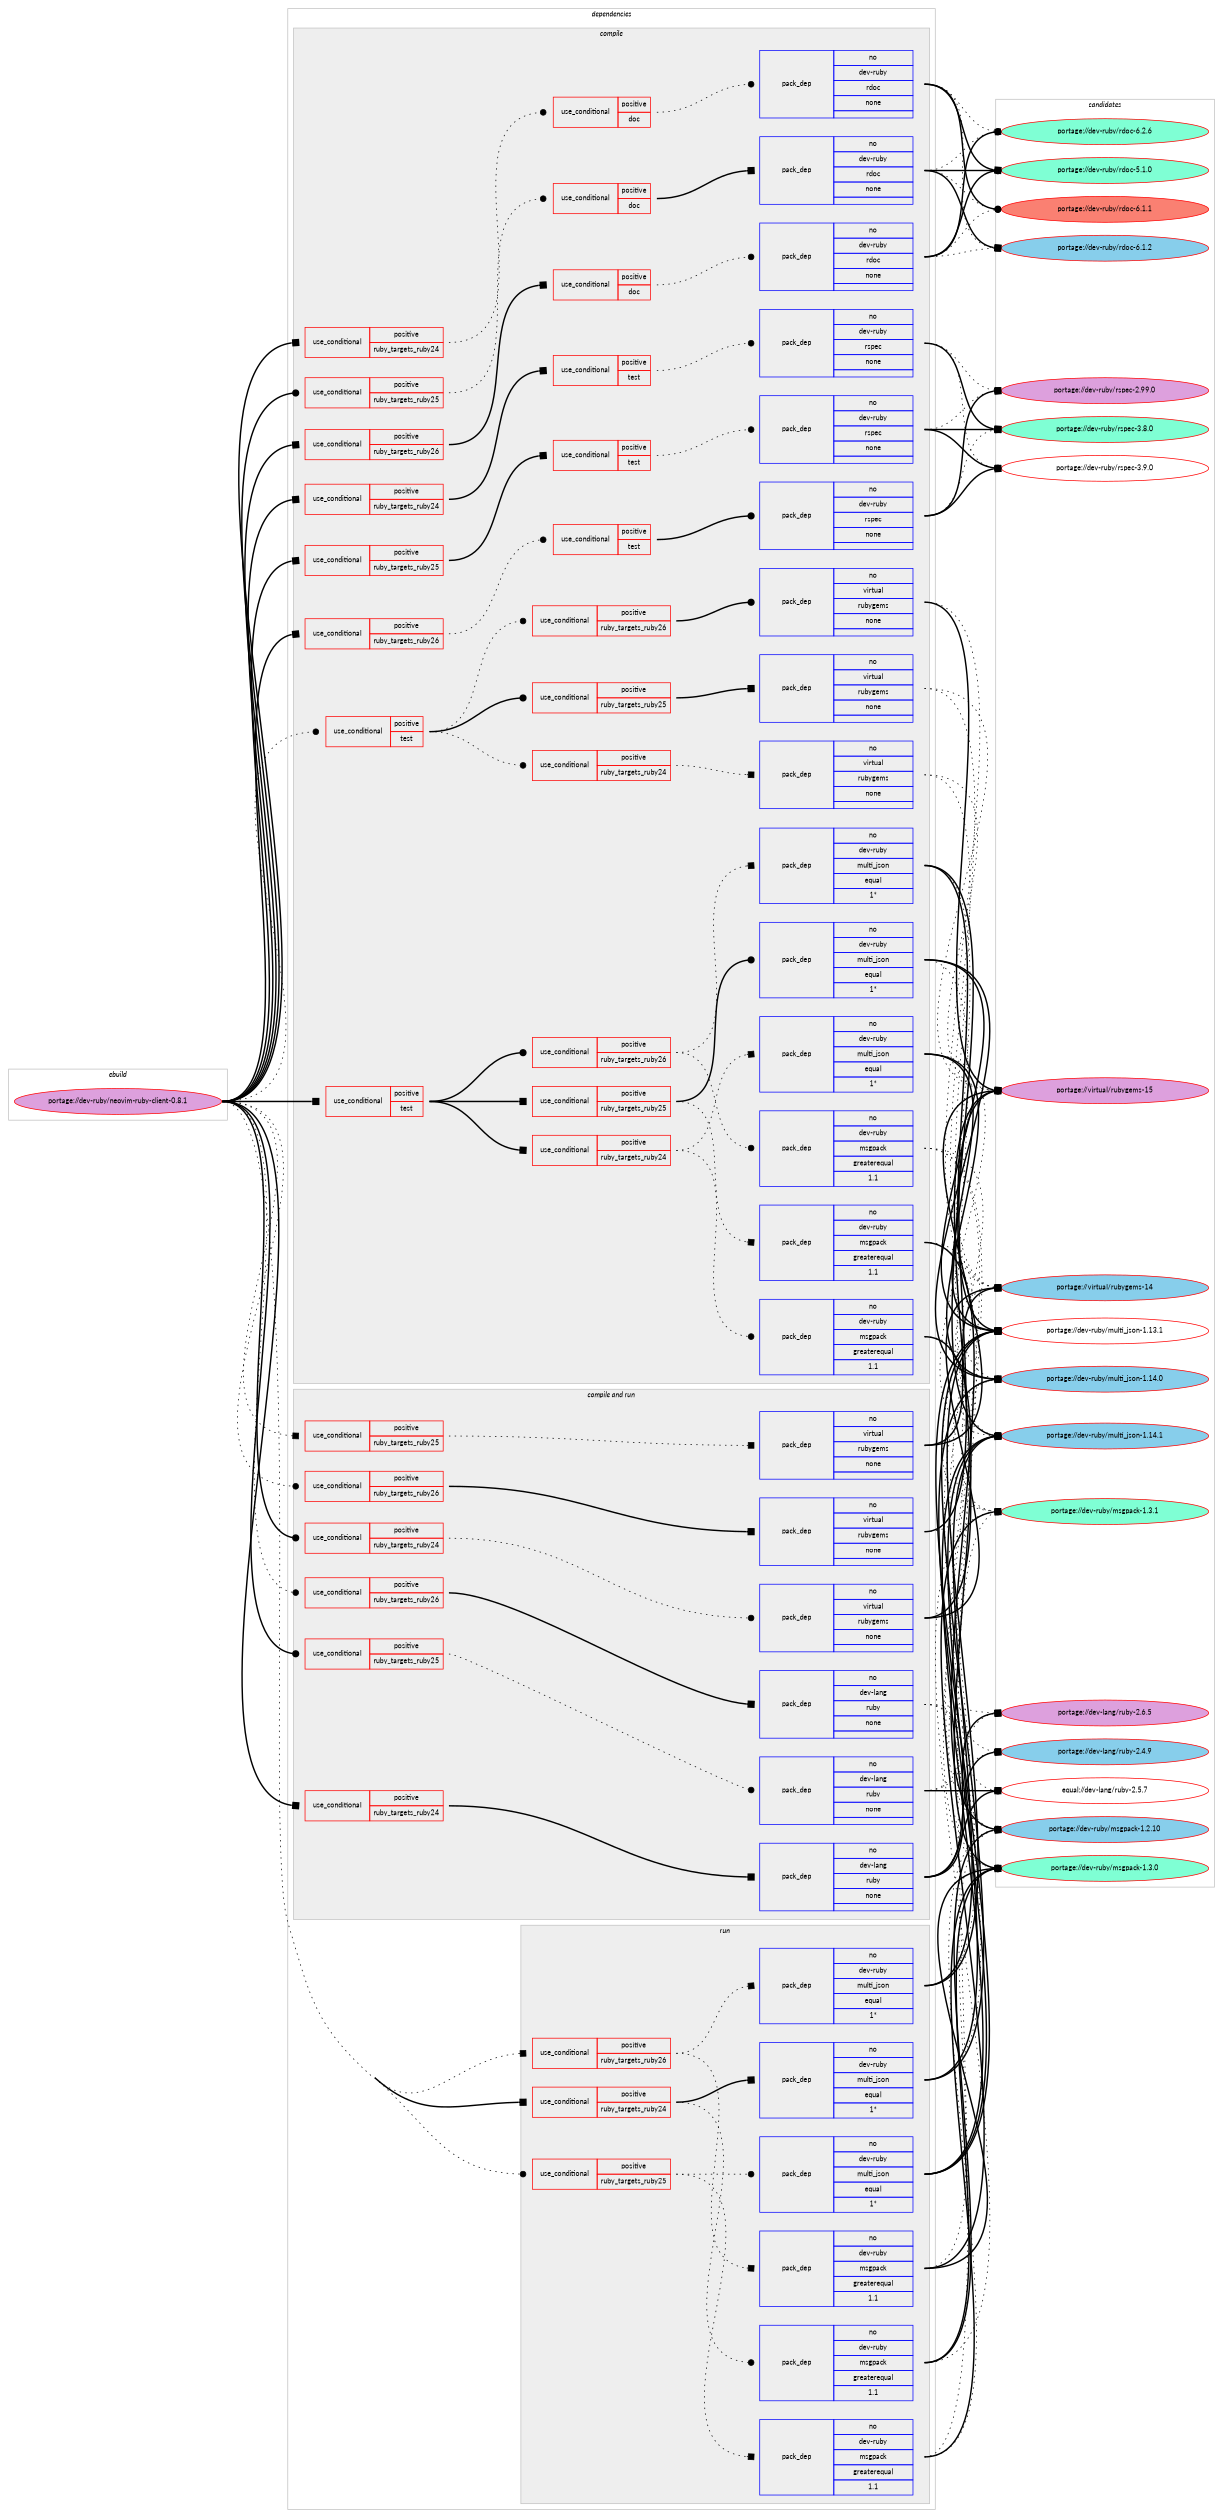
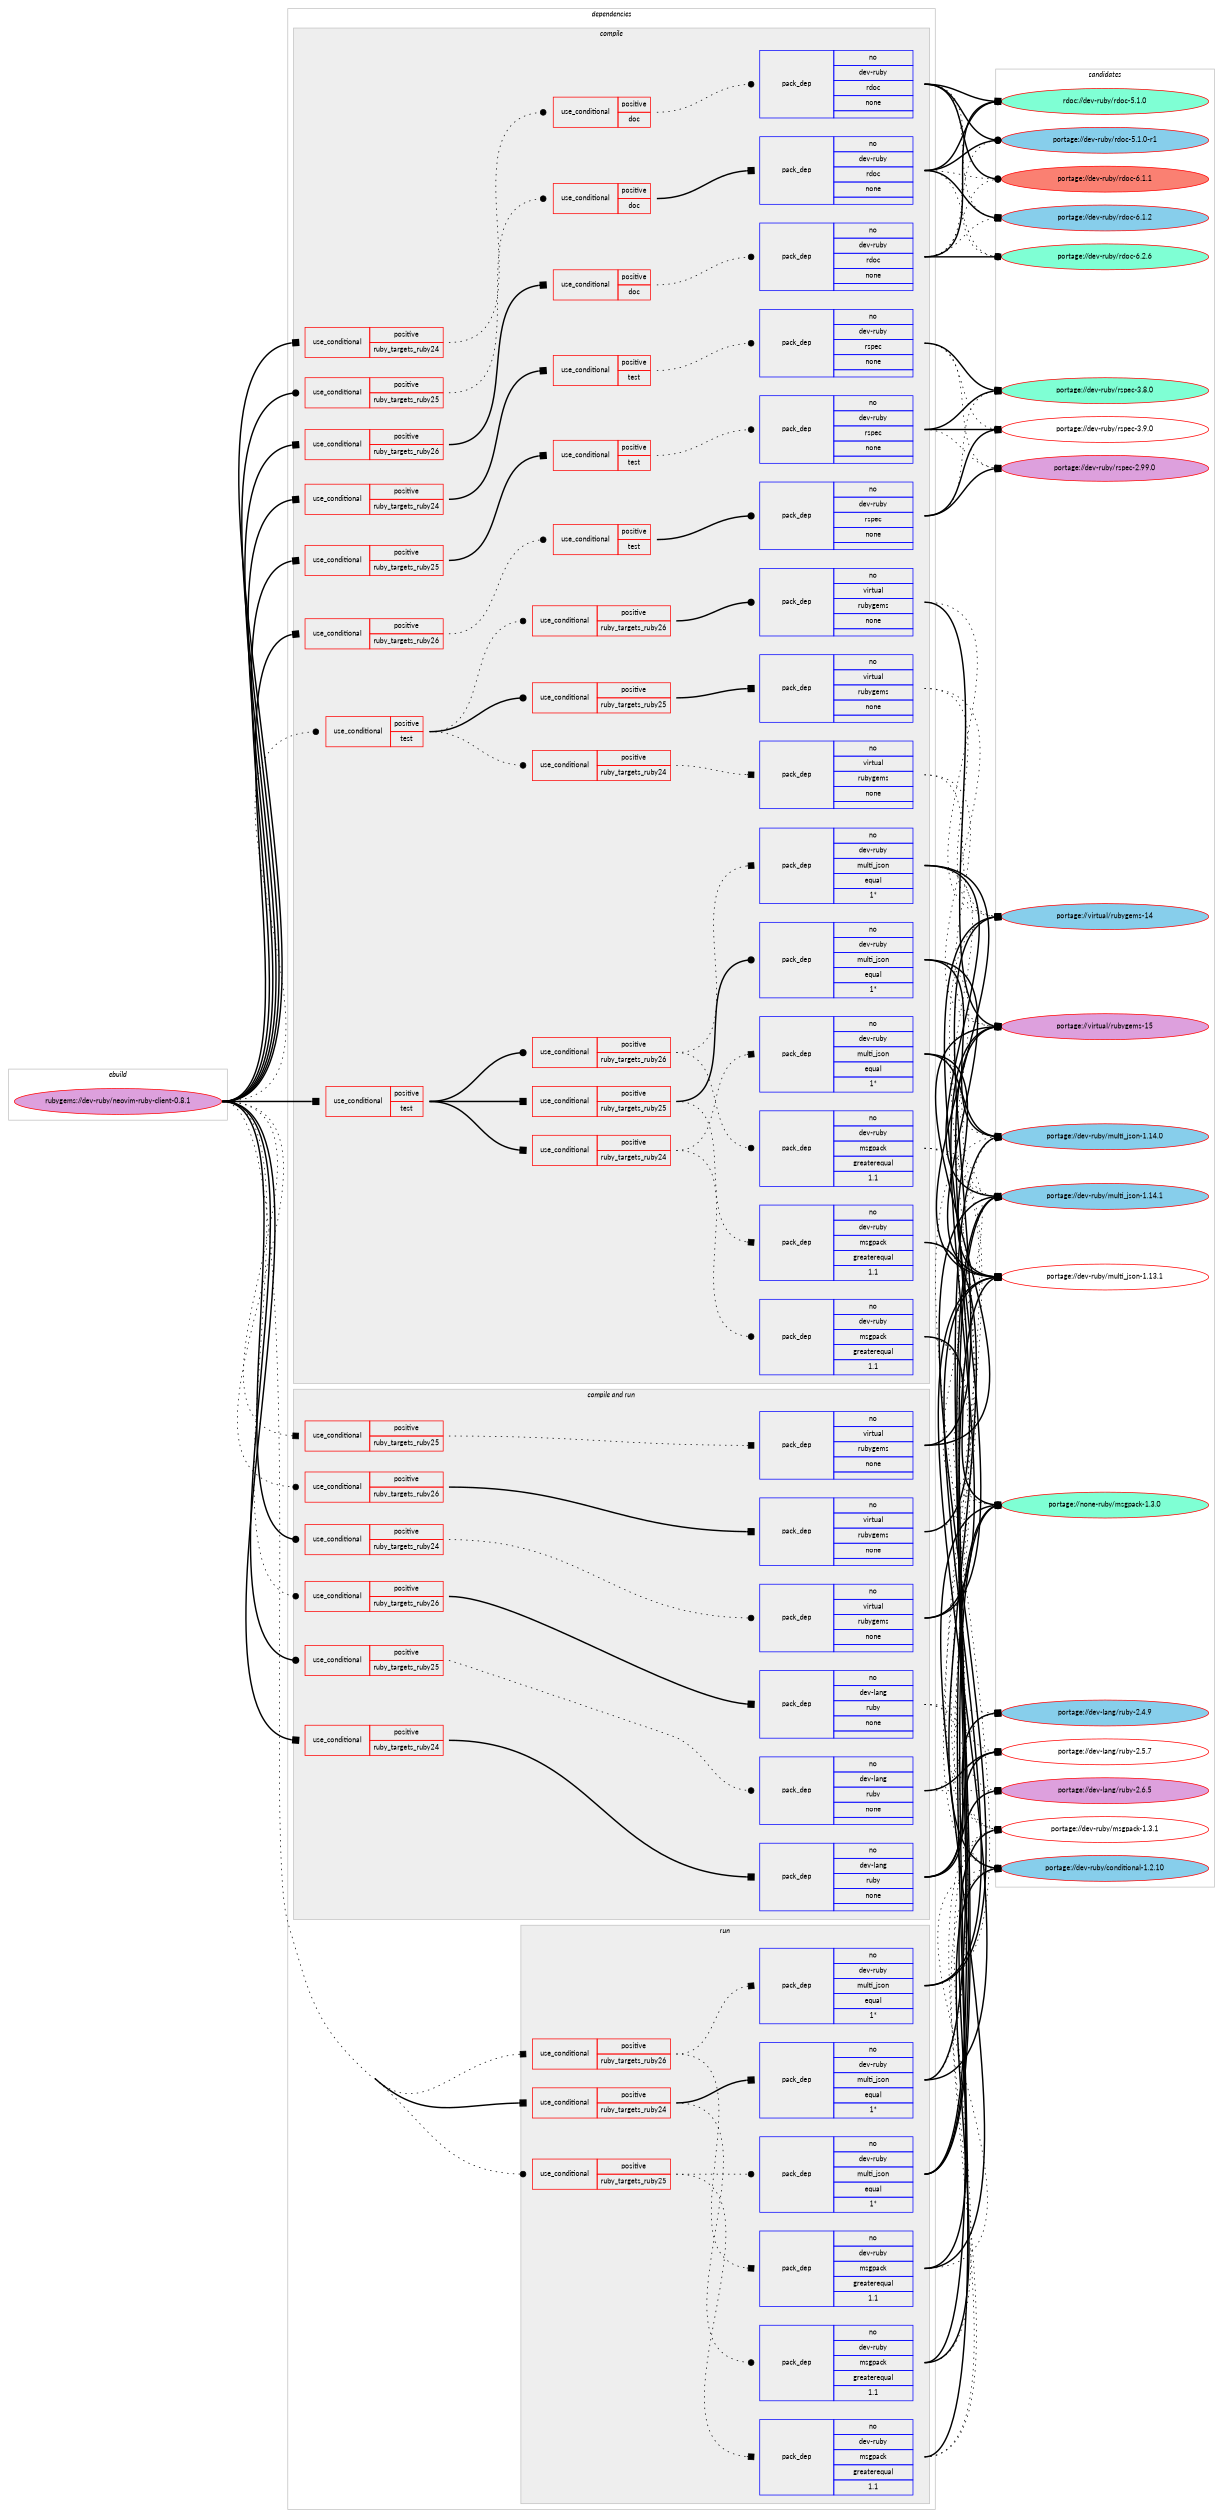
none -> (1105, 140)
(1105, 171) -> (1105, 101)
(118, 1101) -> (118, 1101)
(1105, 1512) -> (1105, 1830)
(1105, 1791) -> (1105, 1752)
(1105, 1830) -> (1105, 1868)
(1105, 1868) -> (1105, 1505)
